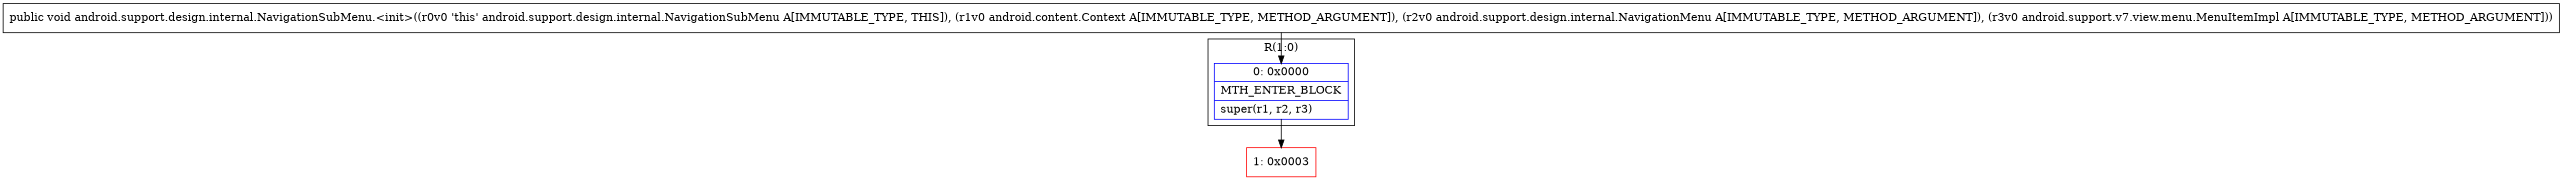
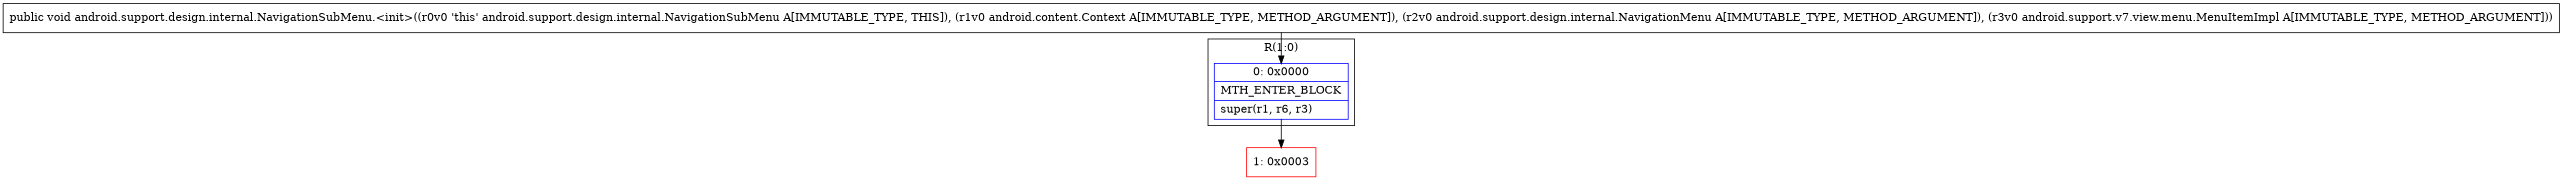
(1267, 109) -> (1267, 109)
